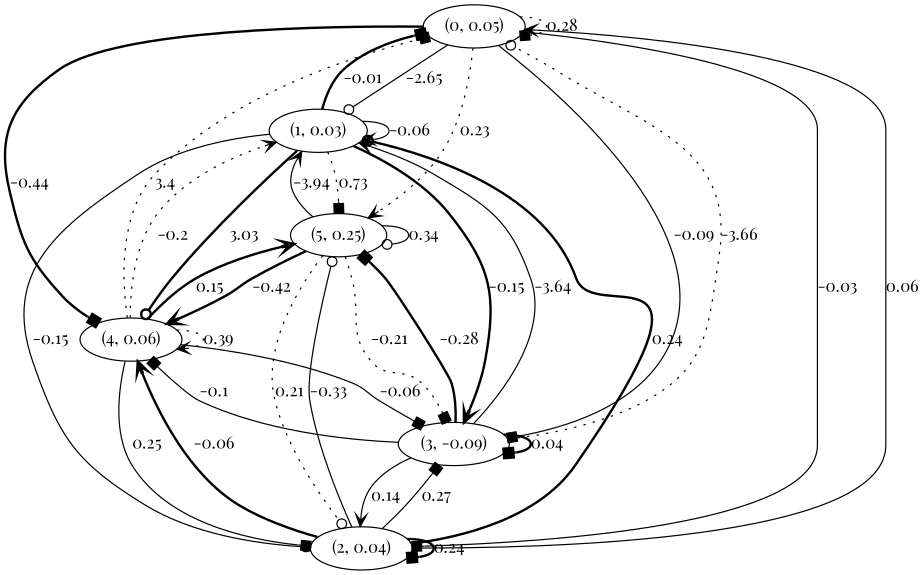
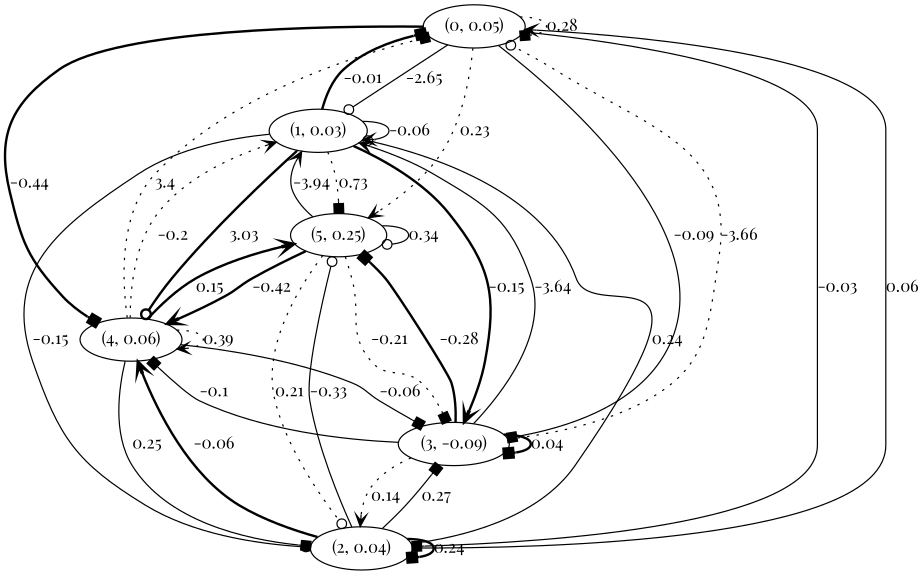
(651, 321) -> (651, 321)
(378, 479) -> (378, 479)
